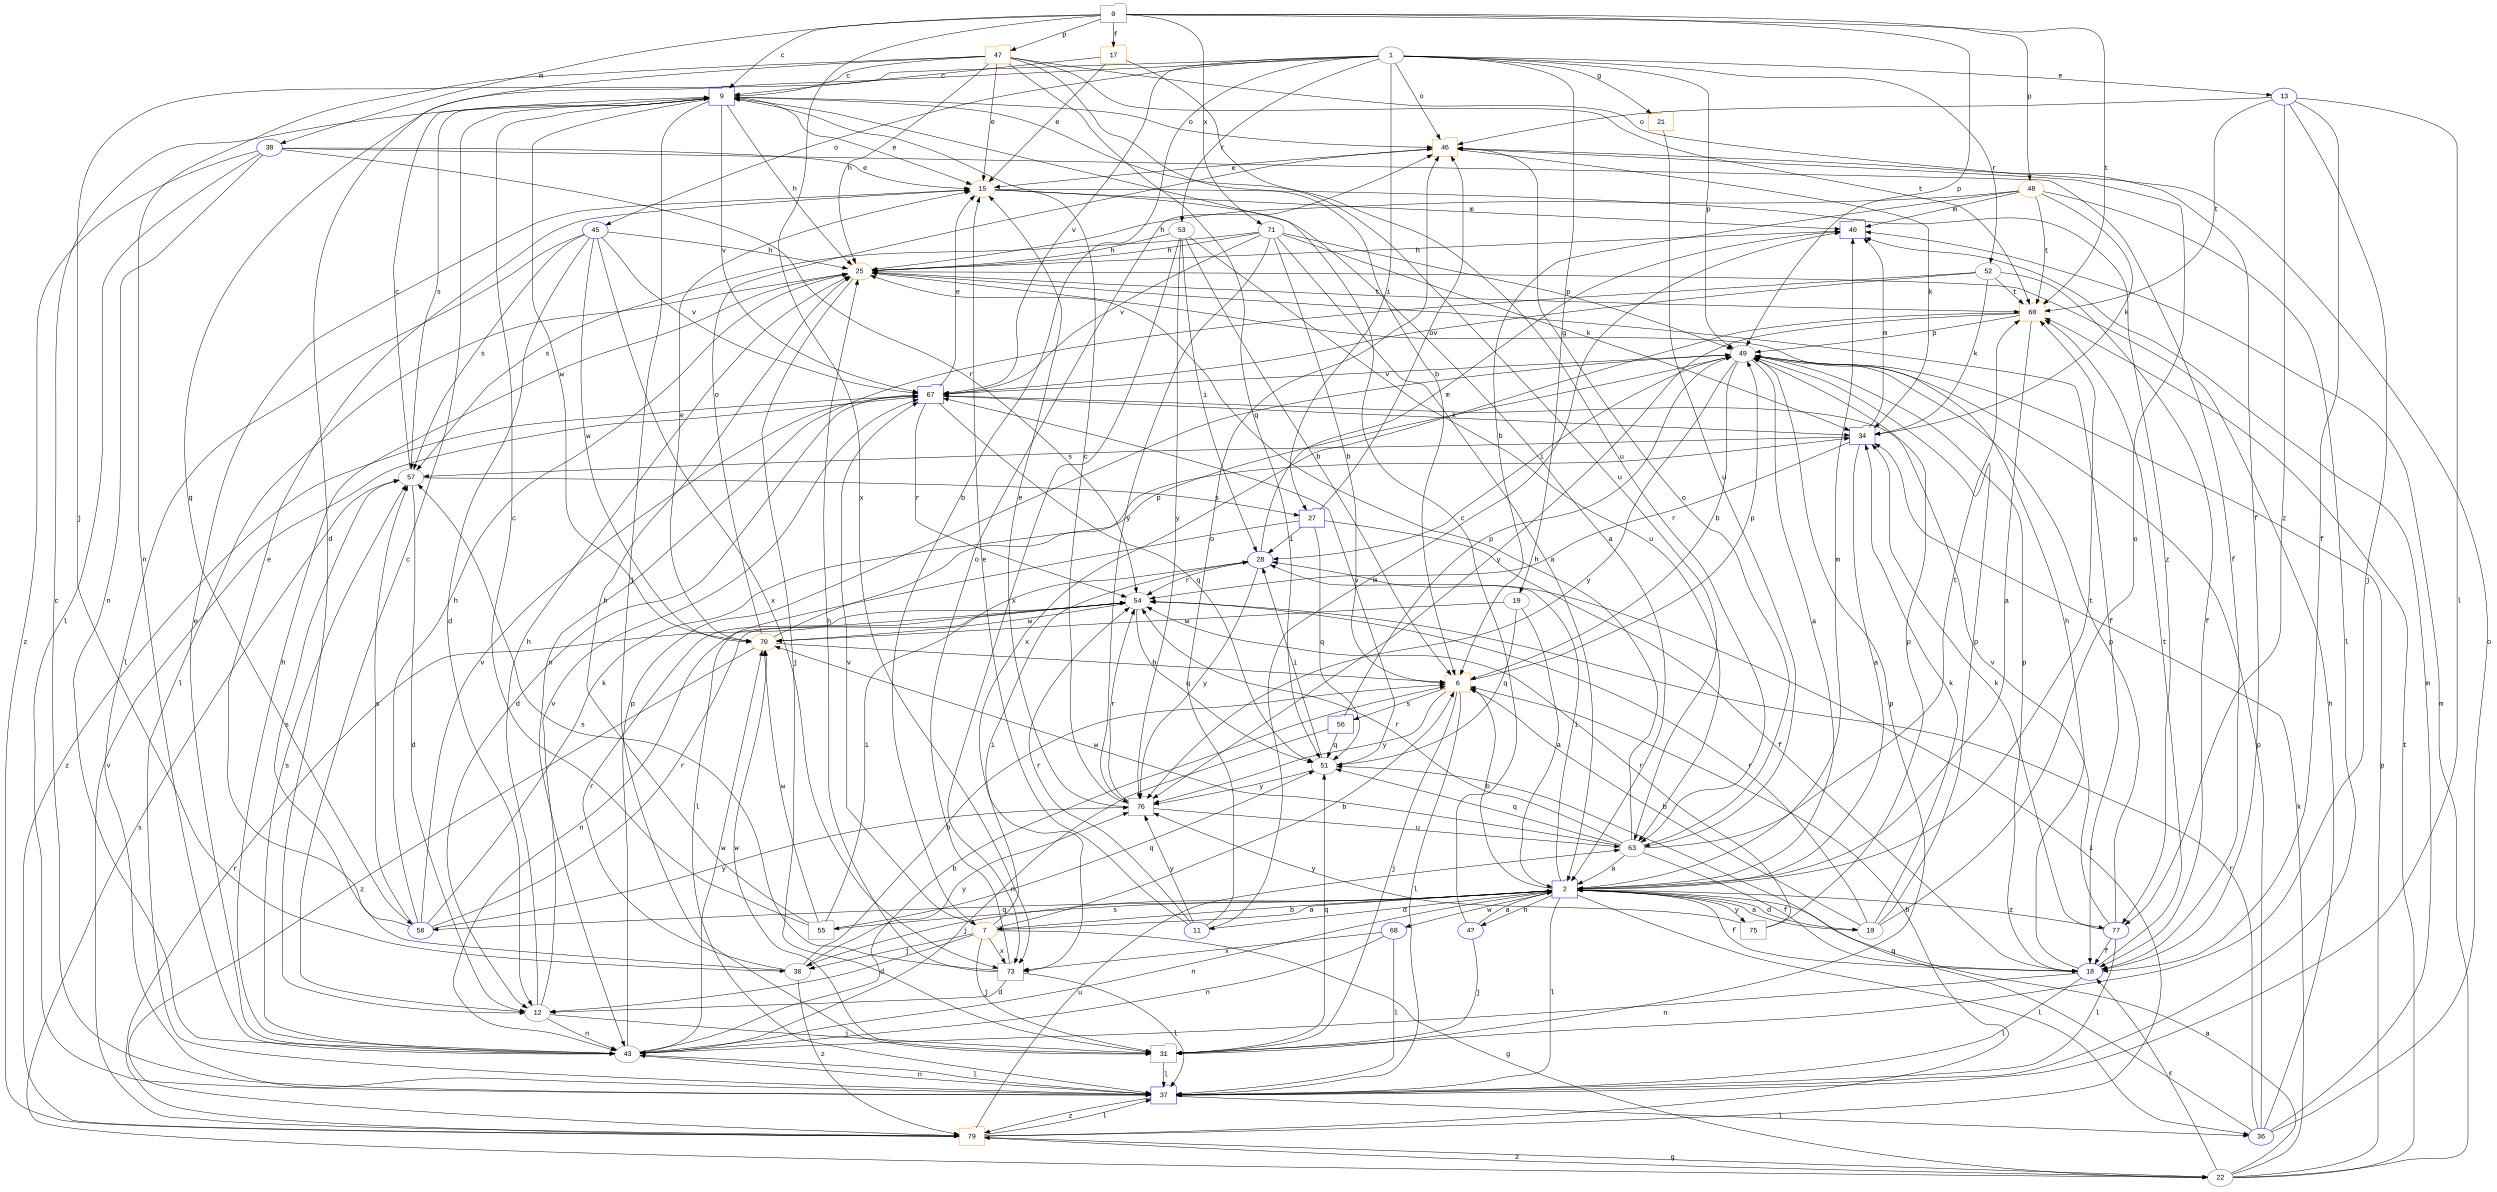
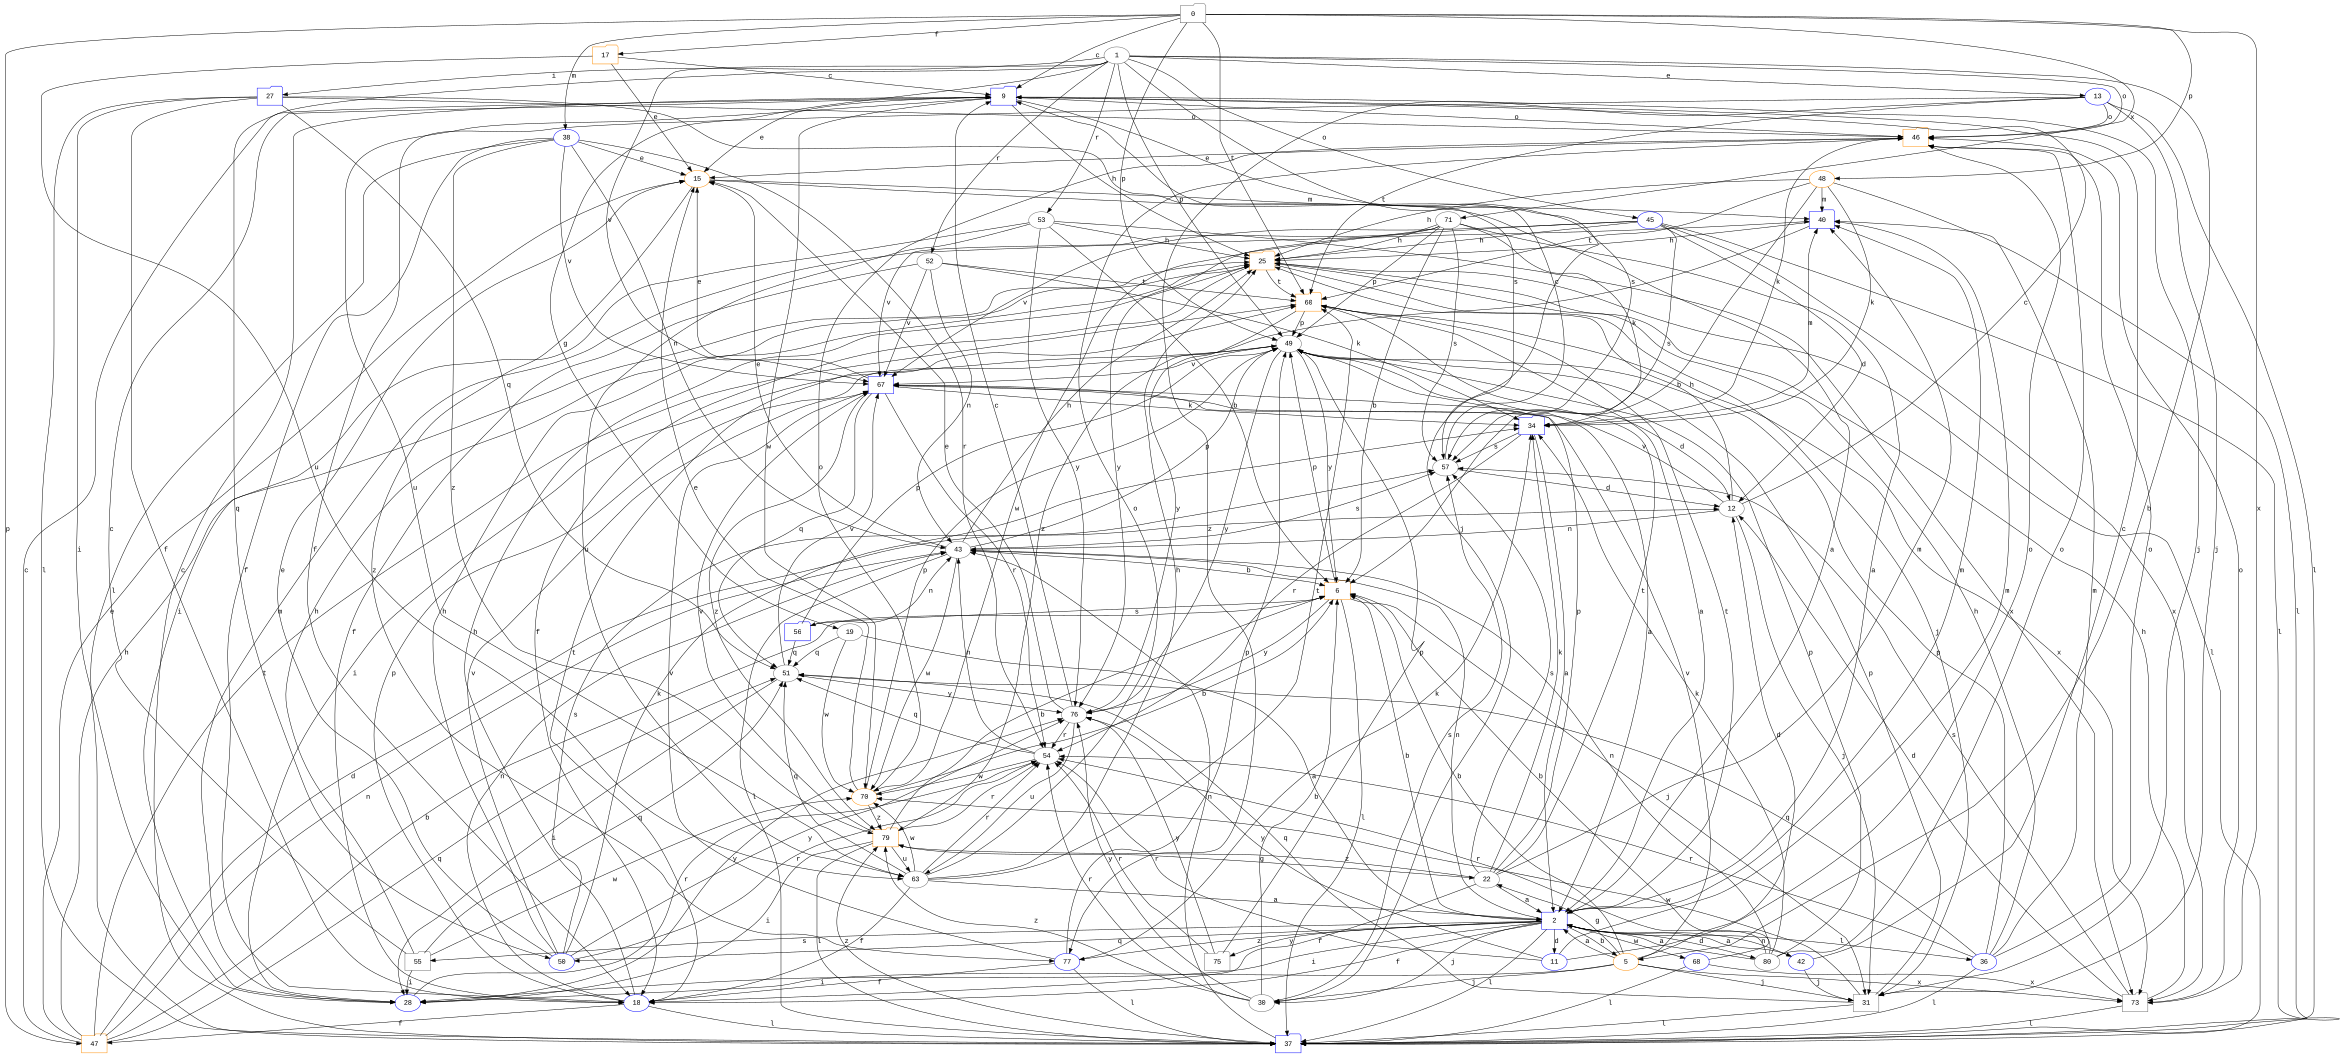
(1661, 122) -> none
(2079, 174) -> (368, 1024)
(860, 271) -> (1262, 261)
(744, 310) -> (634, 349)
none -> (1301, 330)
(838, 483) -> (1033, 147)
(1718, 519) -> (1330, 467)
(986, 603) -> none
(1141, 807) -> (1074, 715)
(985, 931) -> (1626, 962)
(1870, 931) -> (1767, 962)
(1657, 1114) -> (1646, 1034)
